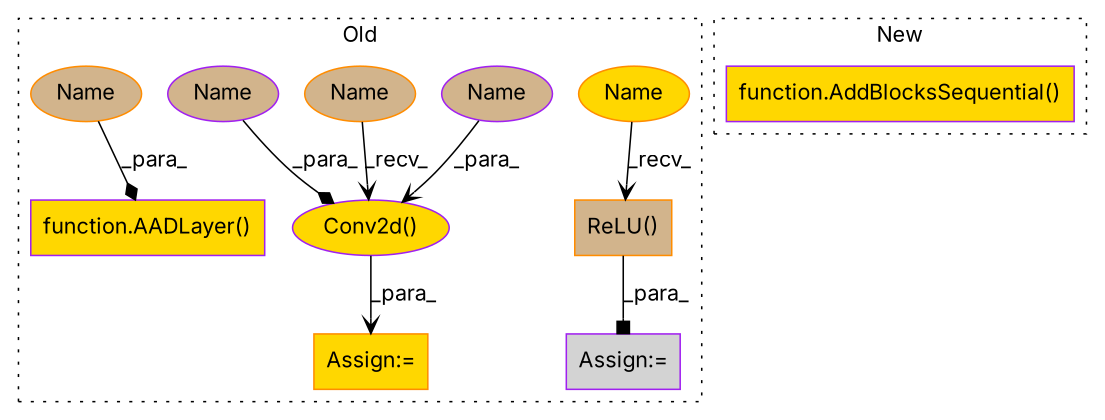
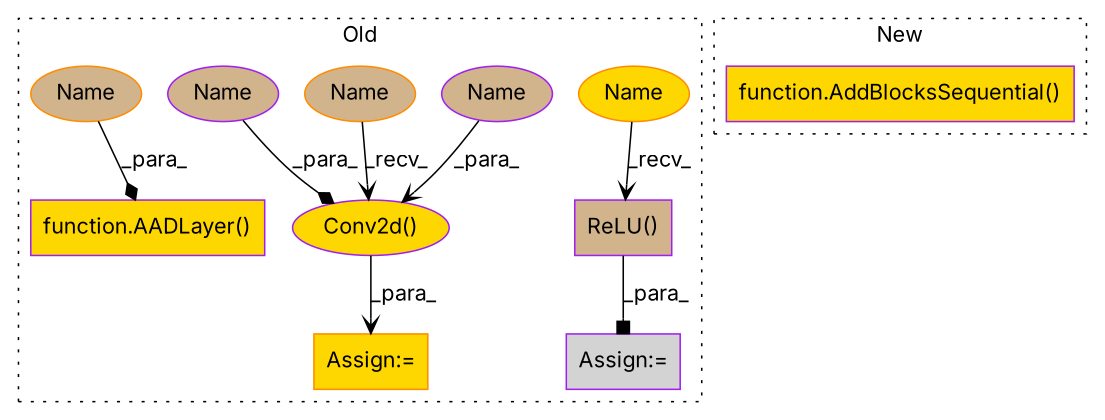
(623, 228) -> (623, 228)
